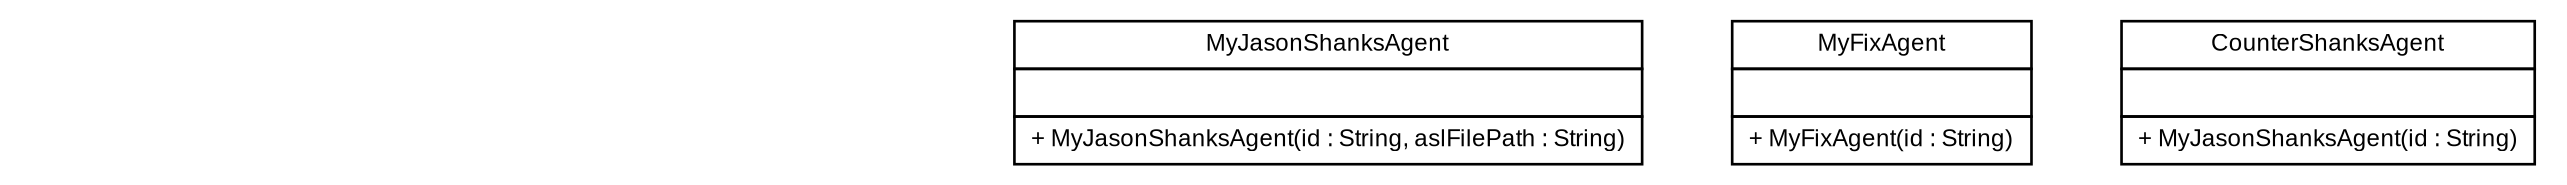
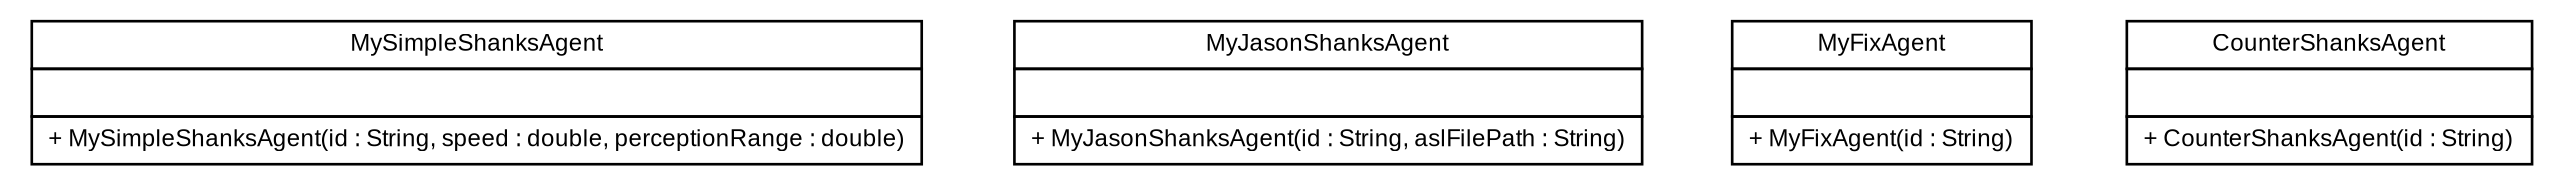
none -> (477, 93)
(2328, 139) -> (2329, 139)
